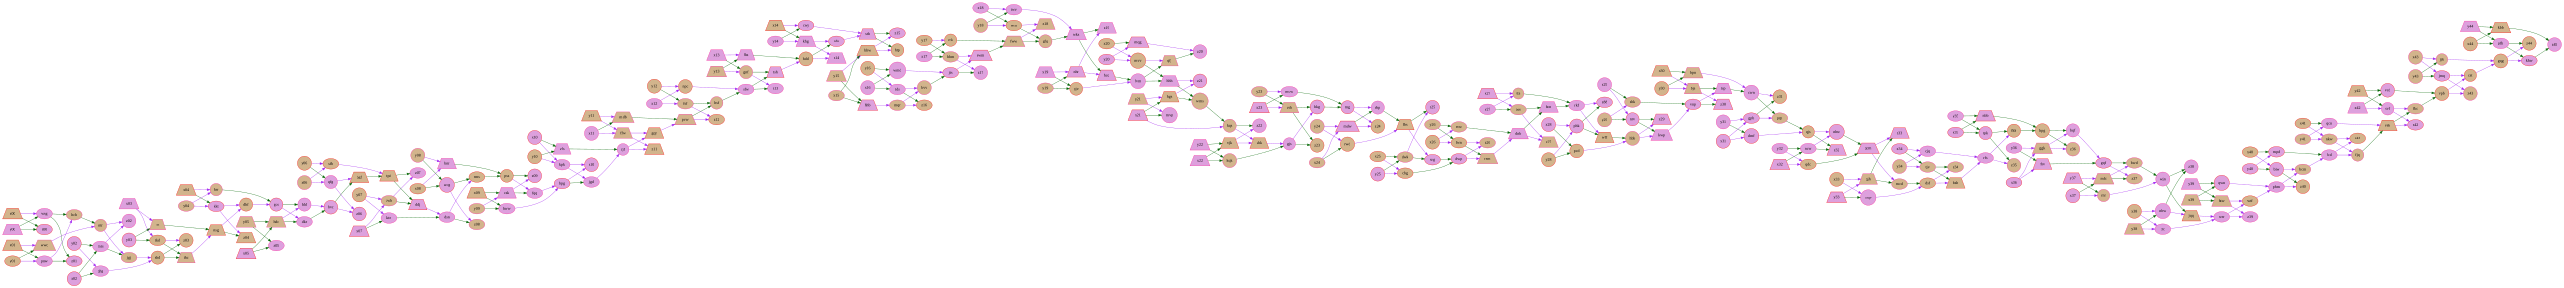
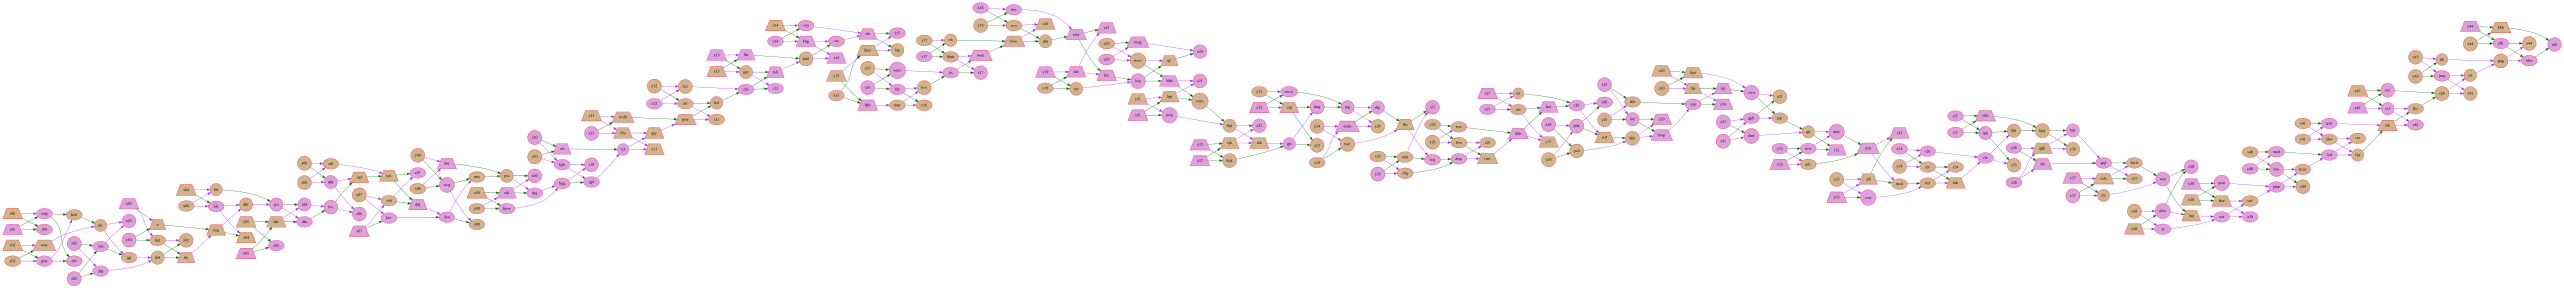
(1183, 129) -> (1199, 120)
(1837, 150) -> (1837, 150)
